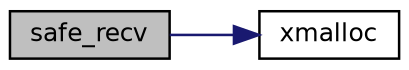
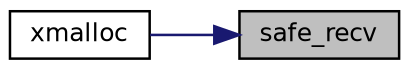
(202, 35) -> (182, 35)
